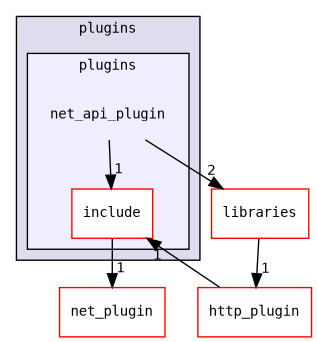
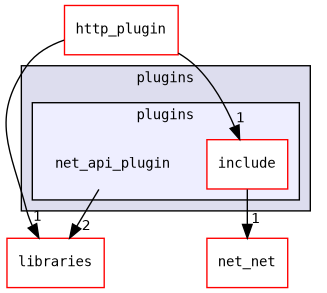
(110, 158) -> none
(258, 256) -> (6, 122)
(112, 312) -> (247, 263)
